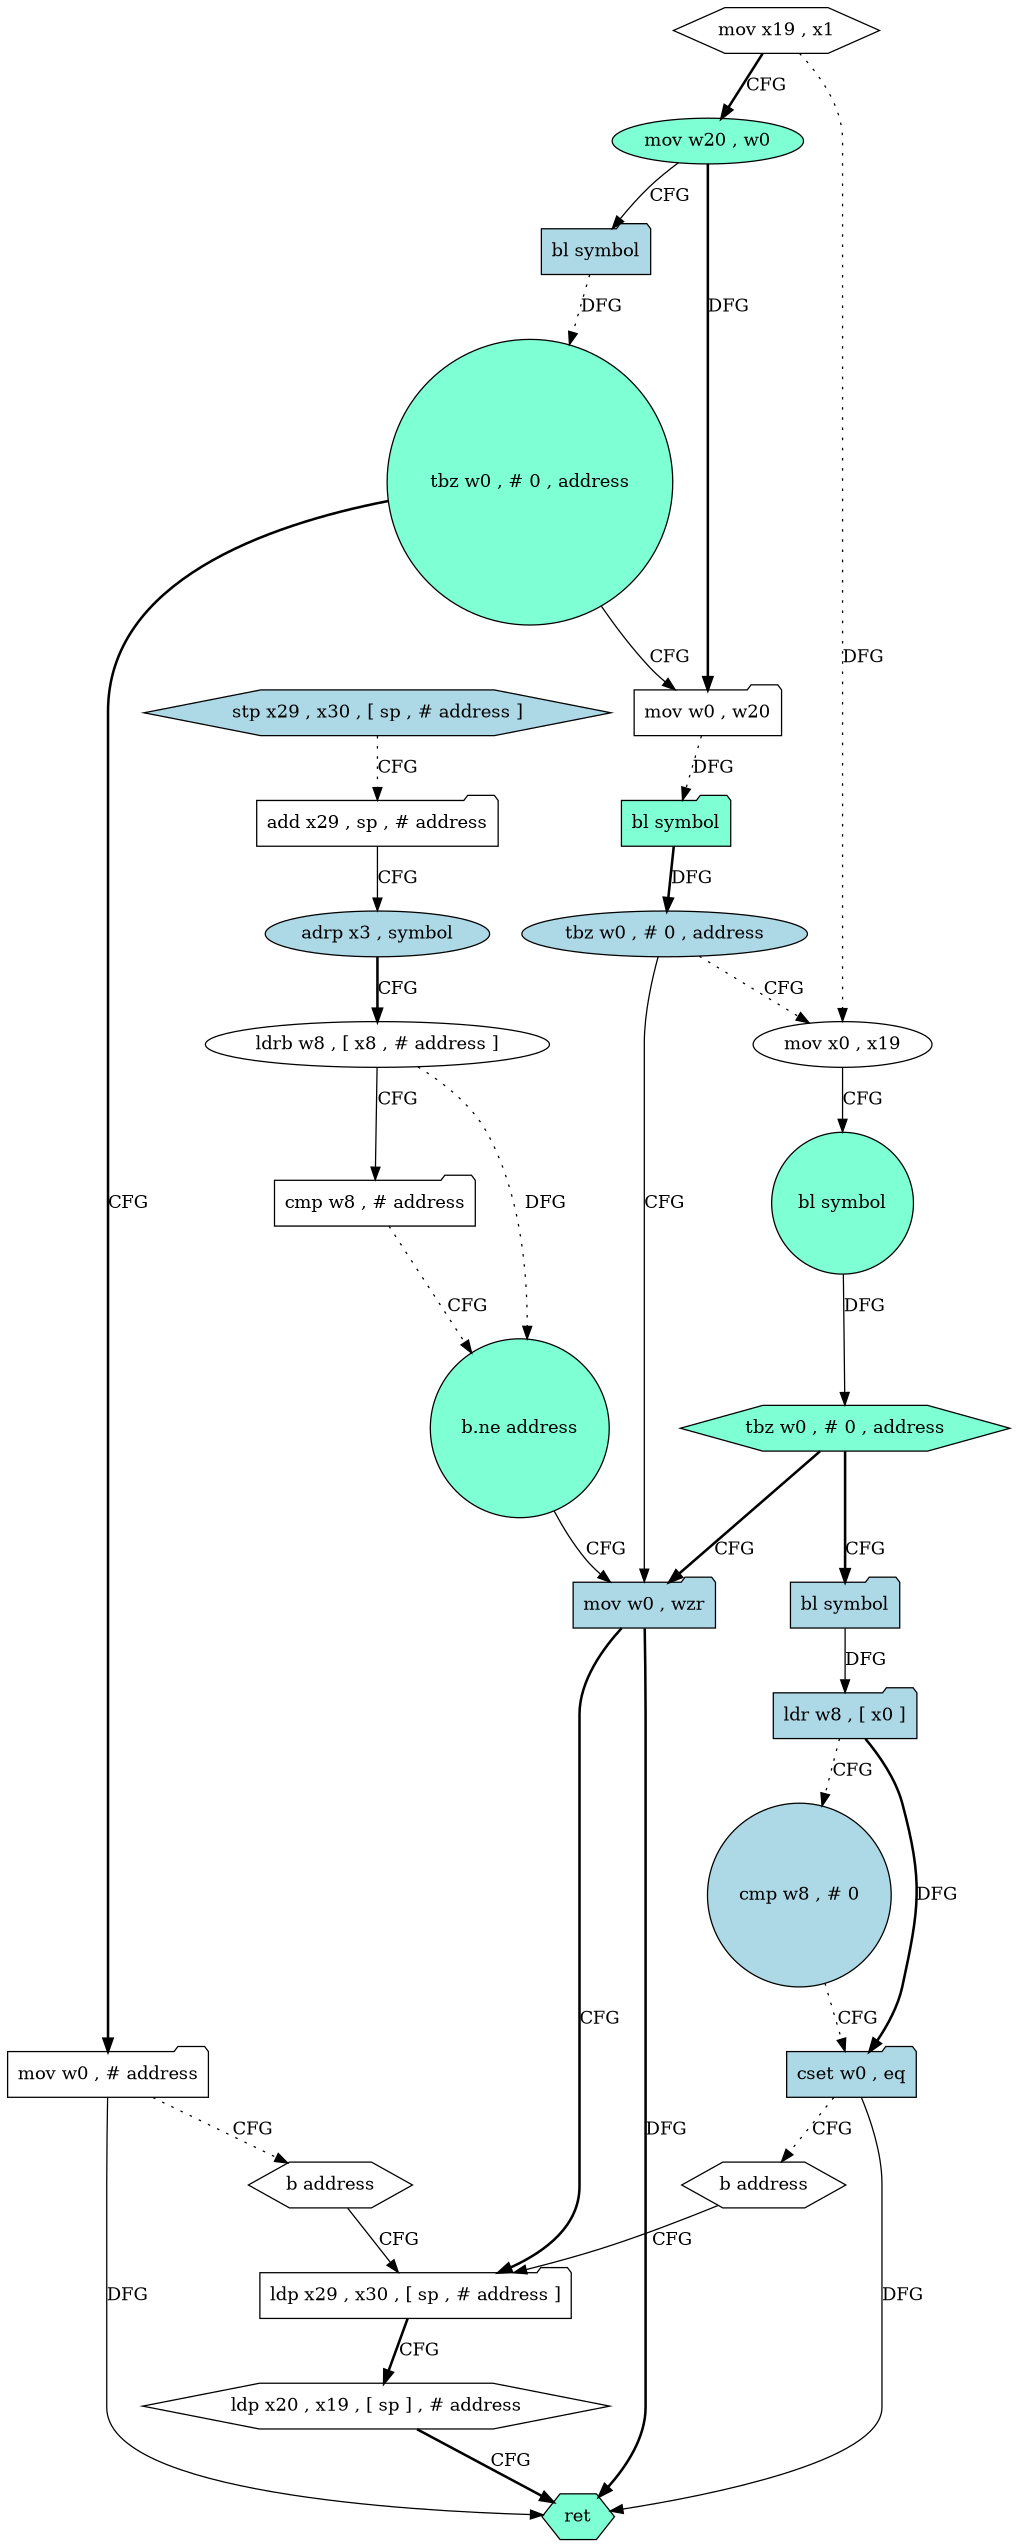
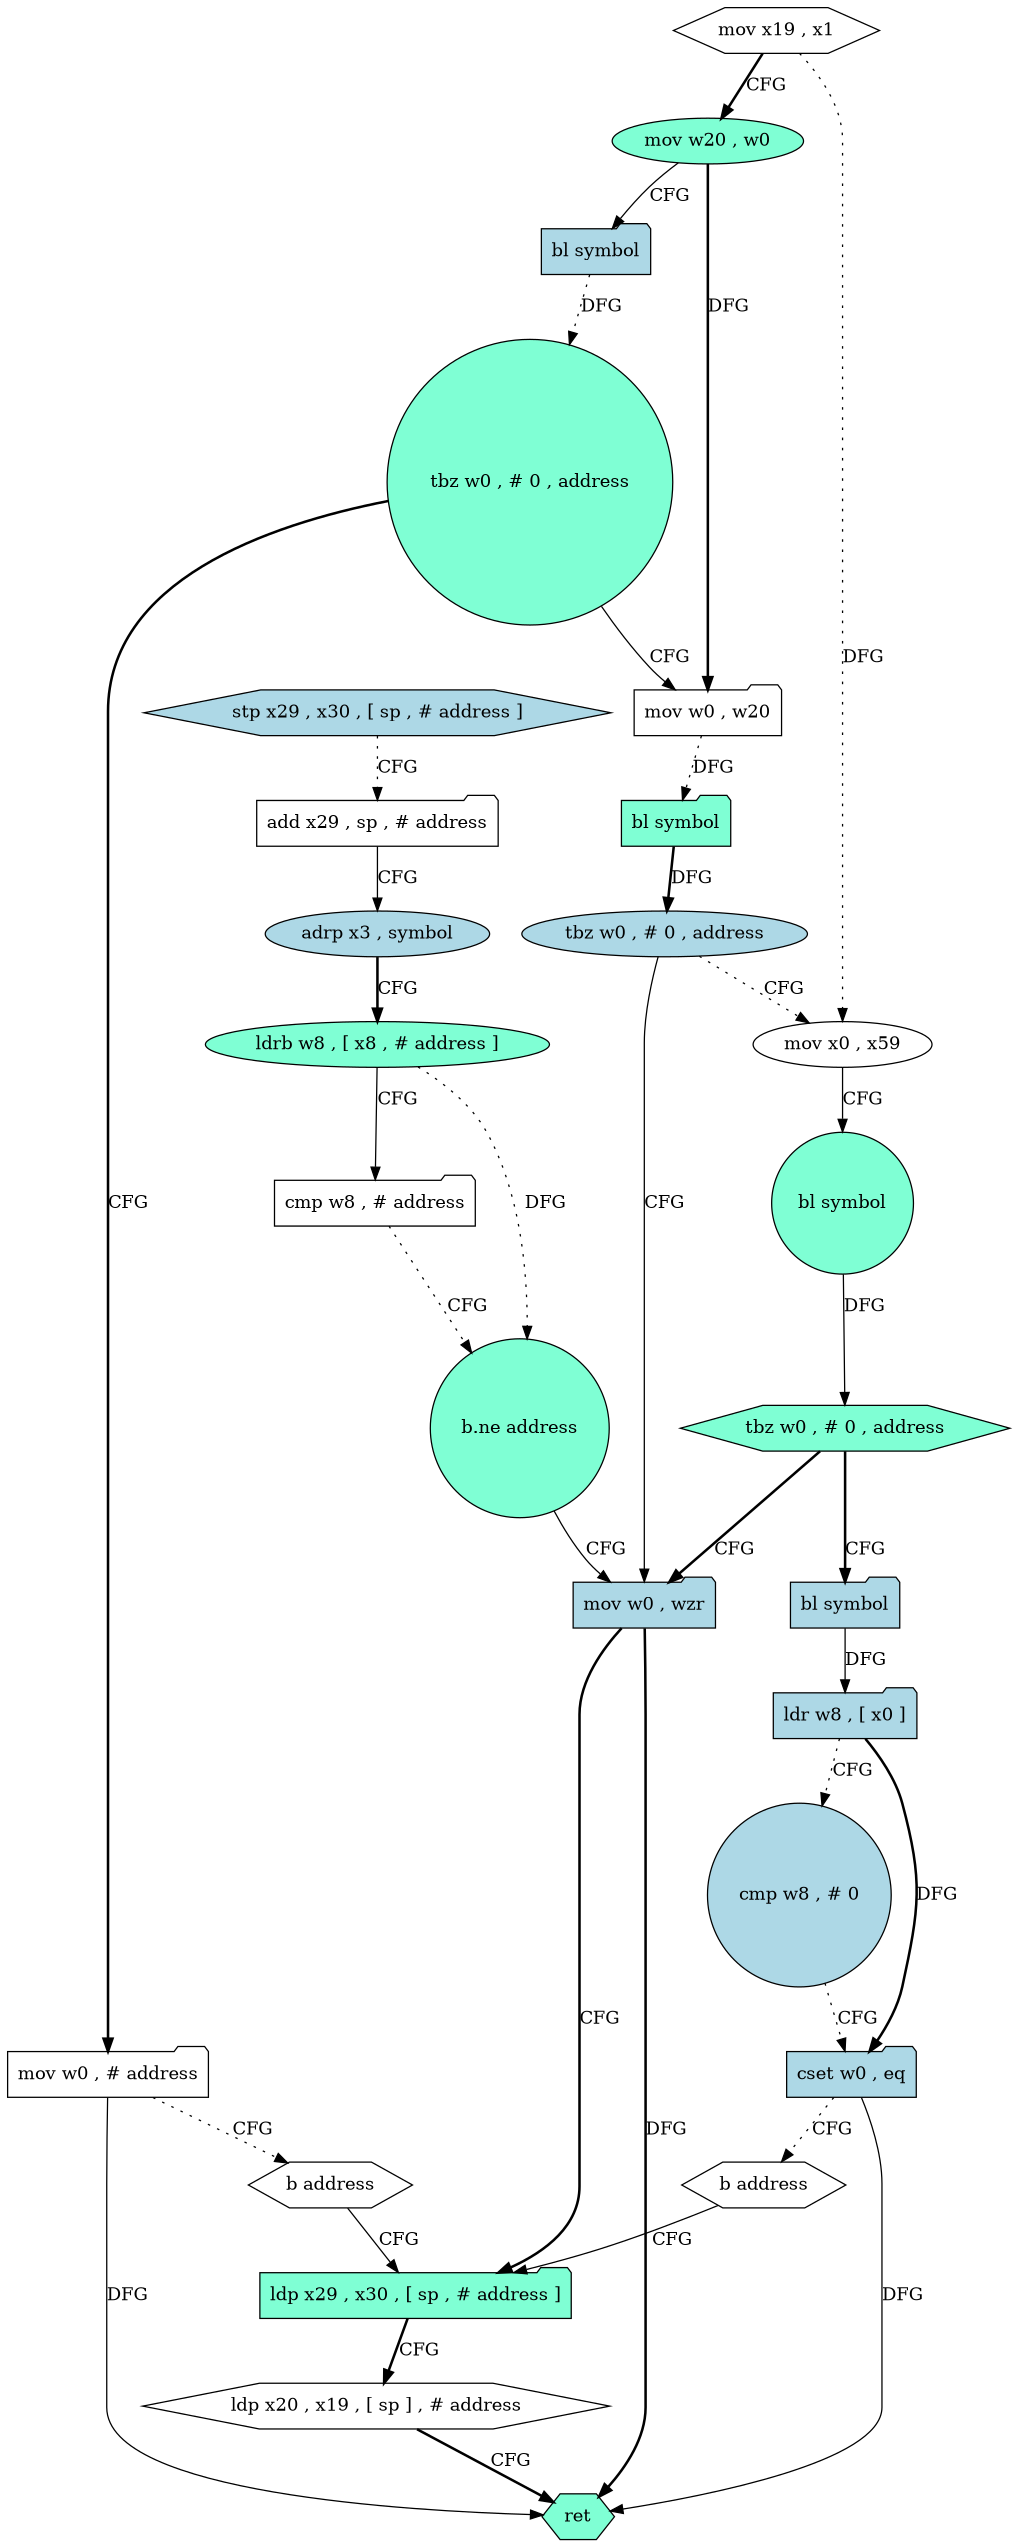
(377, 1044) -> (377, 1044)
(843, 1044) -> (843, 1044)
(416, 2296) -> (416, 2296)
